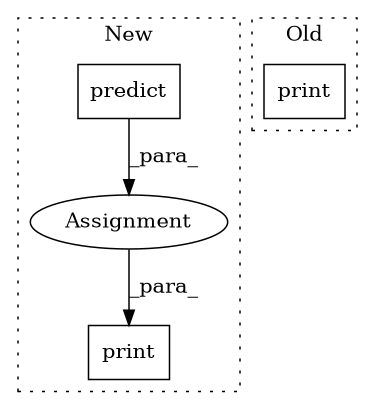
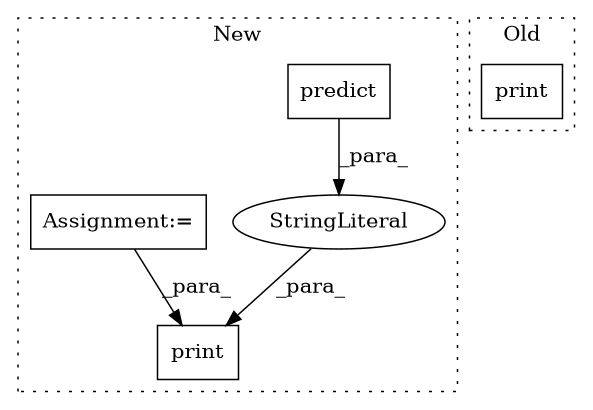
none -> (118, 222)
(129, 222) -> (339, 222)
